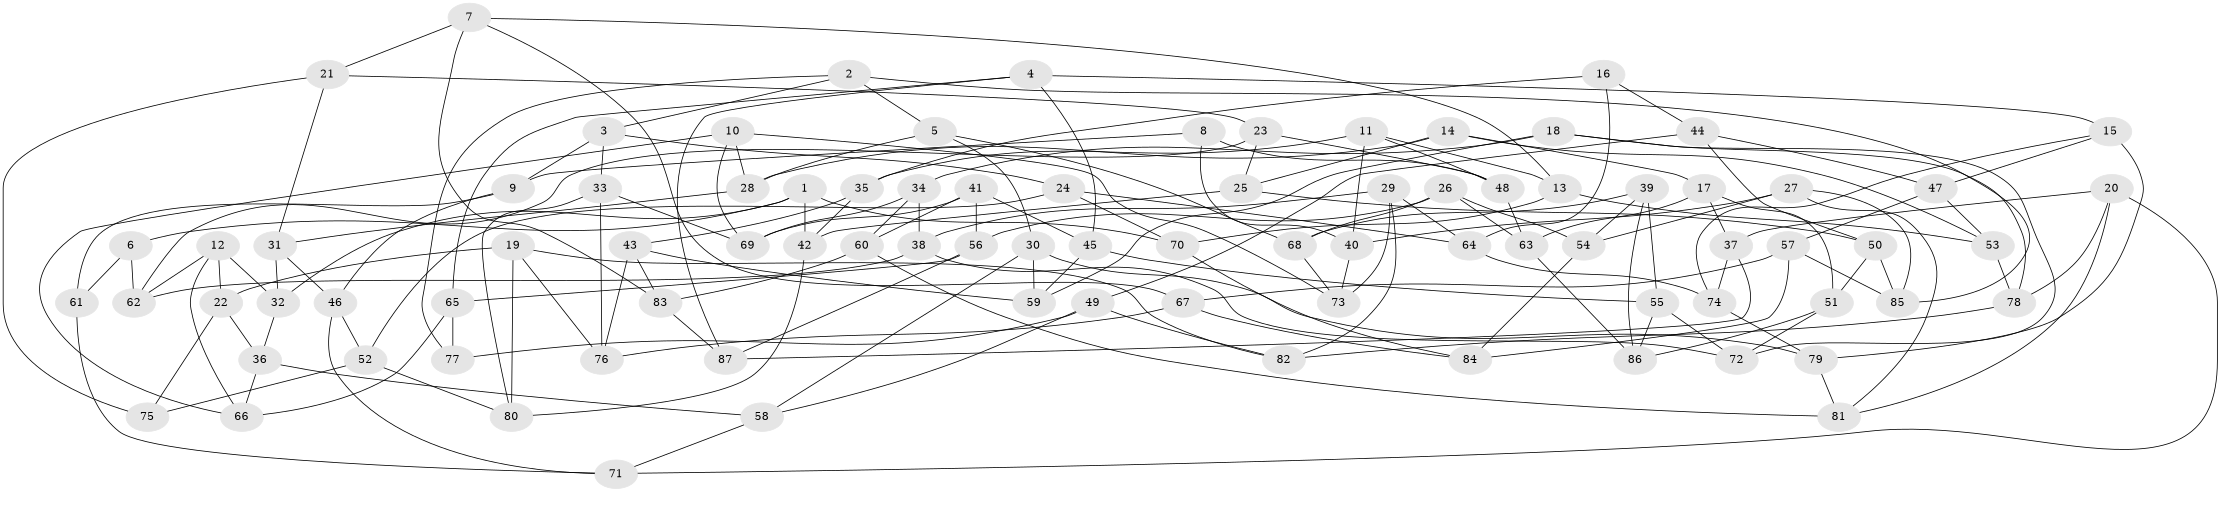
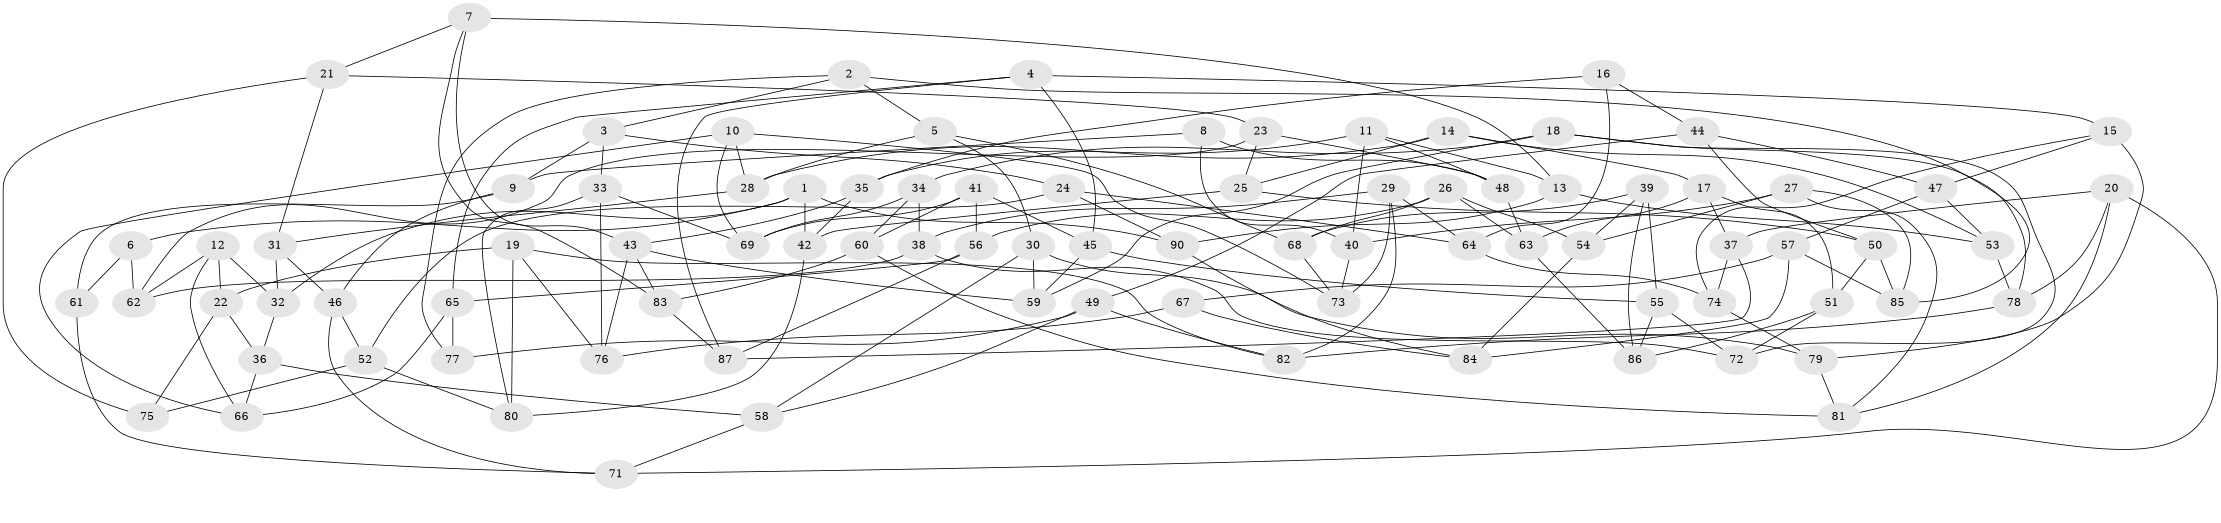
(1178, 246) -> (1178, 246)
(810, 283) -> (470, 179)
